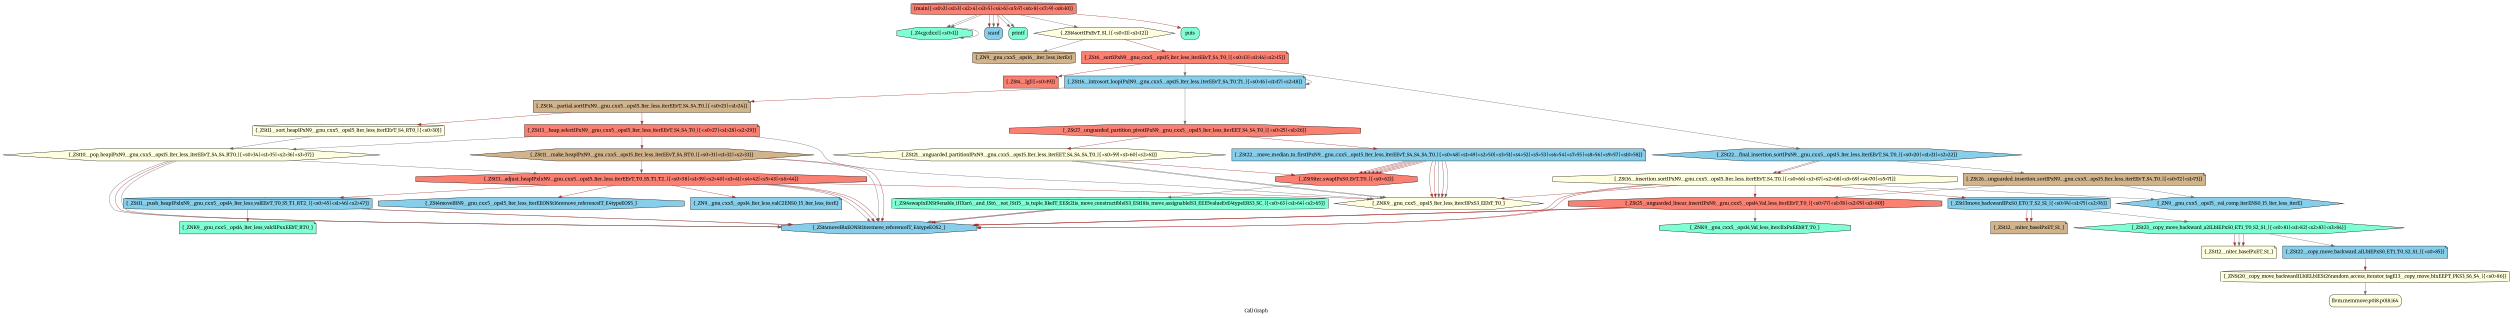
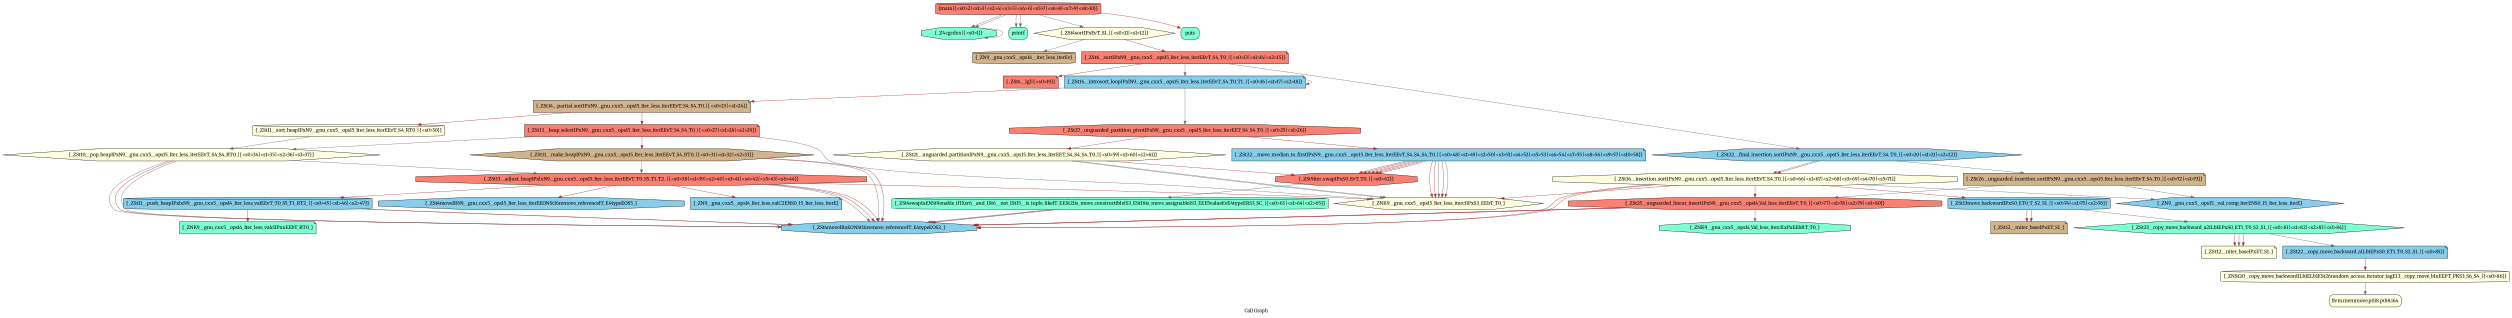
(994, 33) -> none
